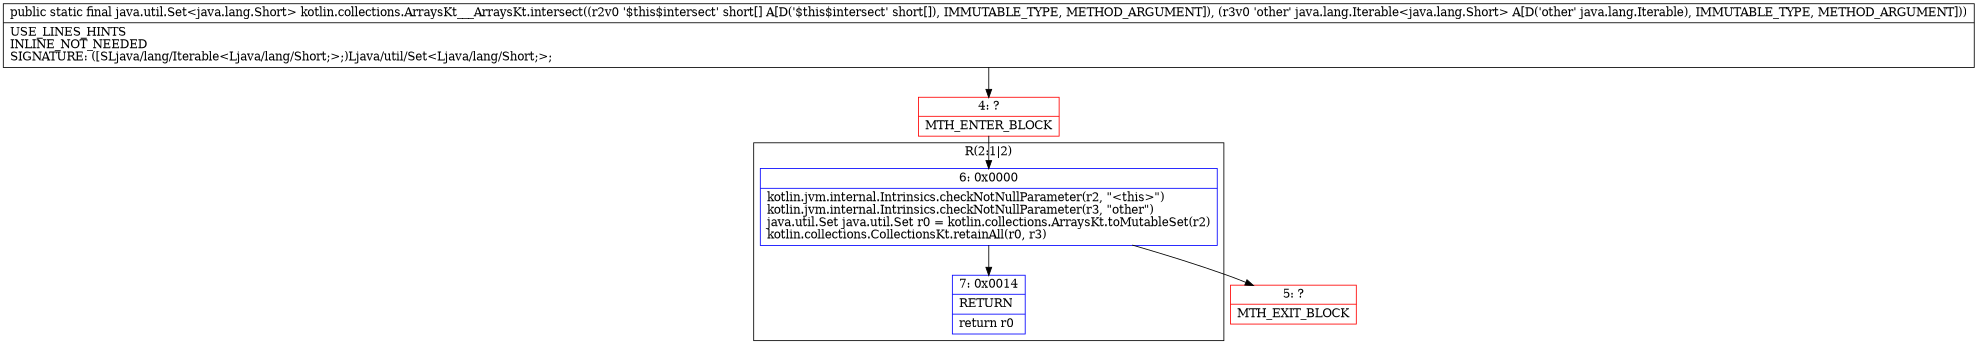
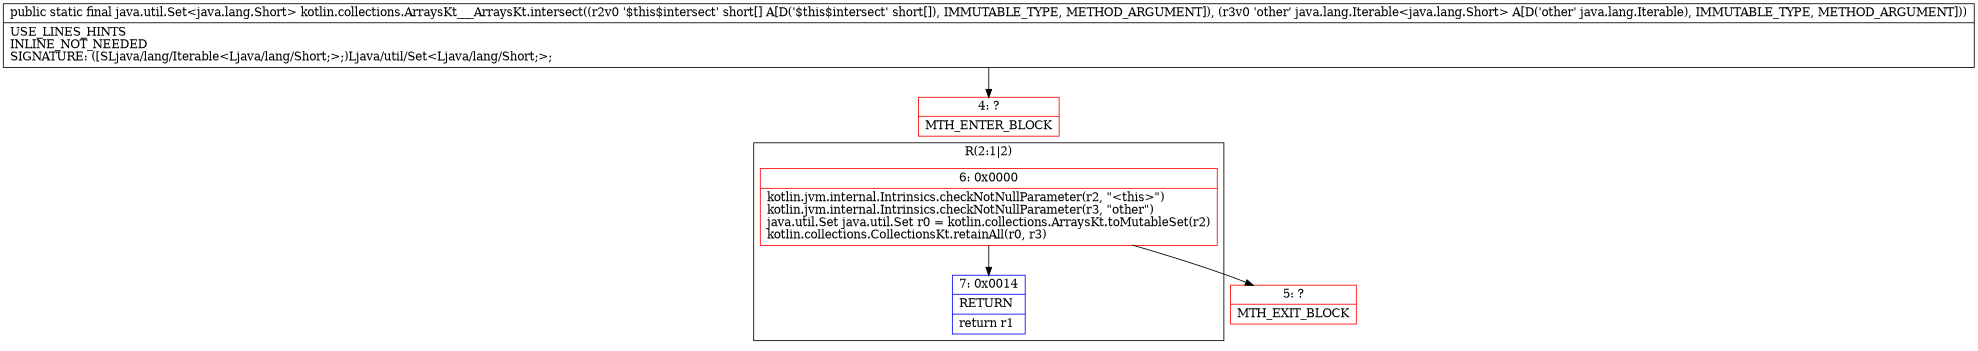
(989, 148) -> none
(989, 207) -> (989, 207)
(987, 324) -> (987, 324)
